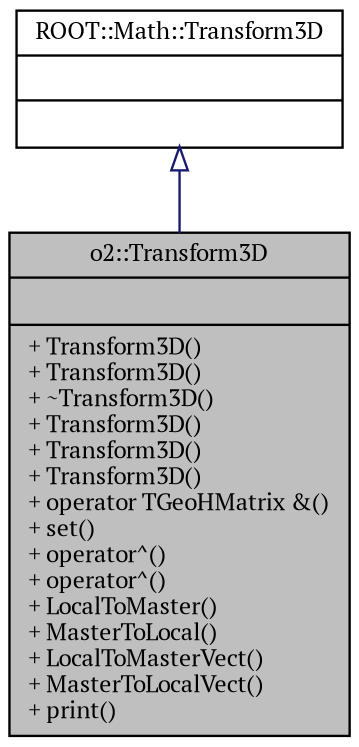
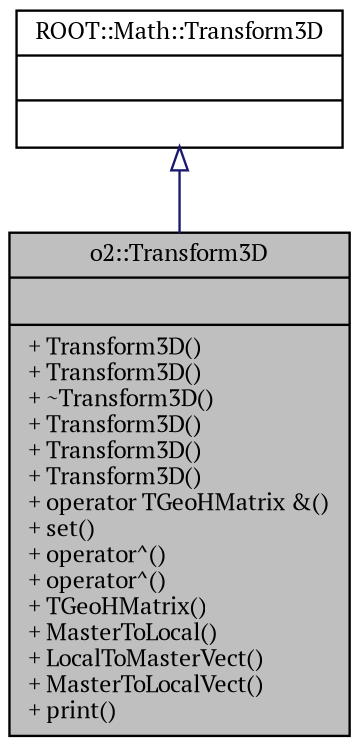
(124, 607) -> (118, 607)
